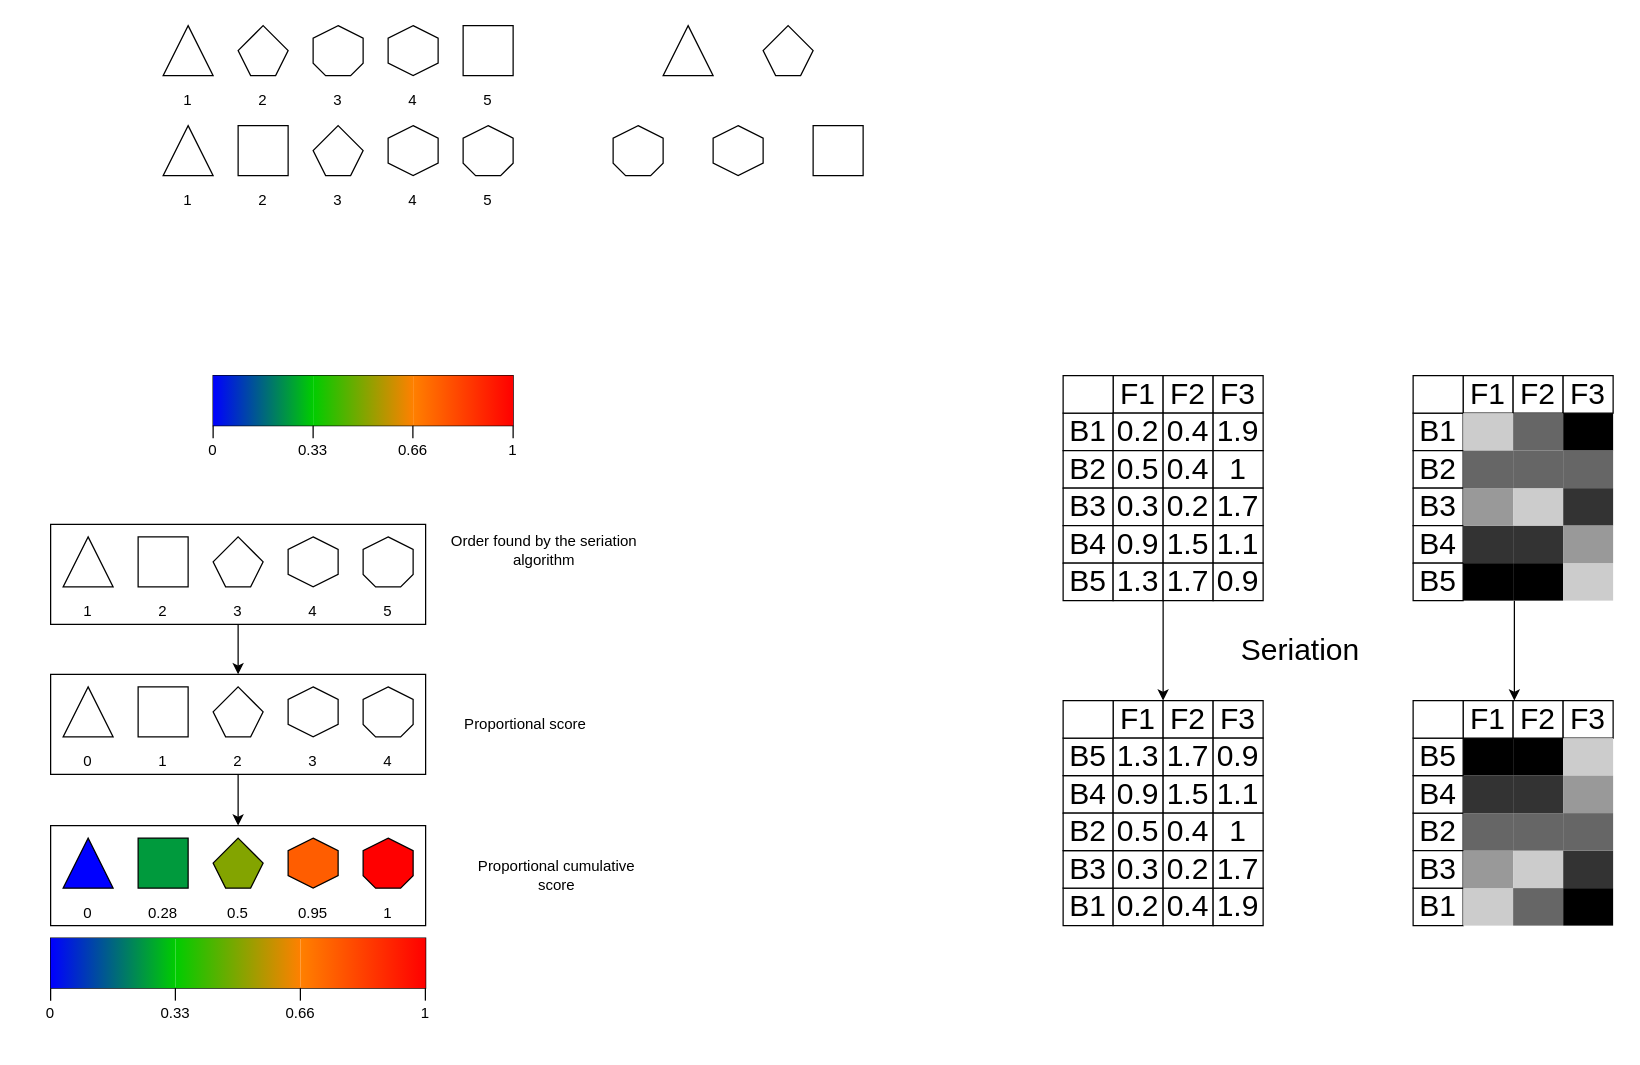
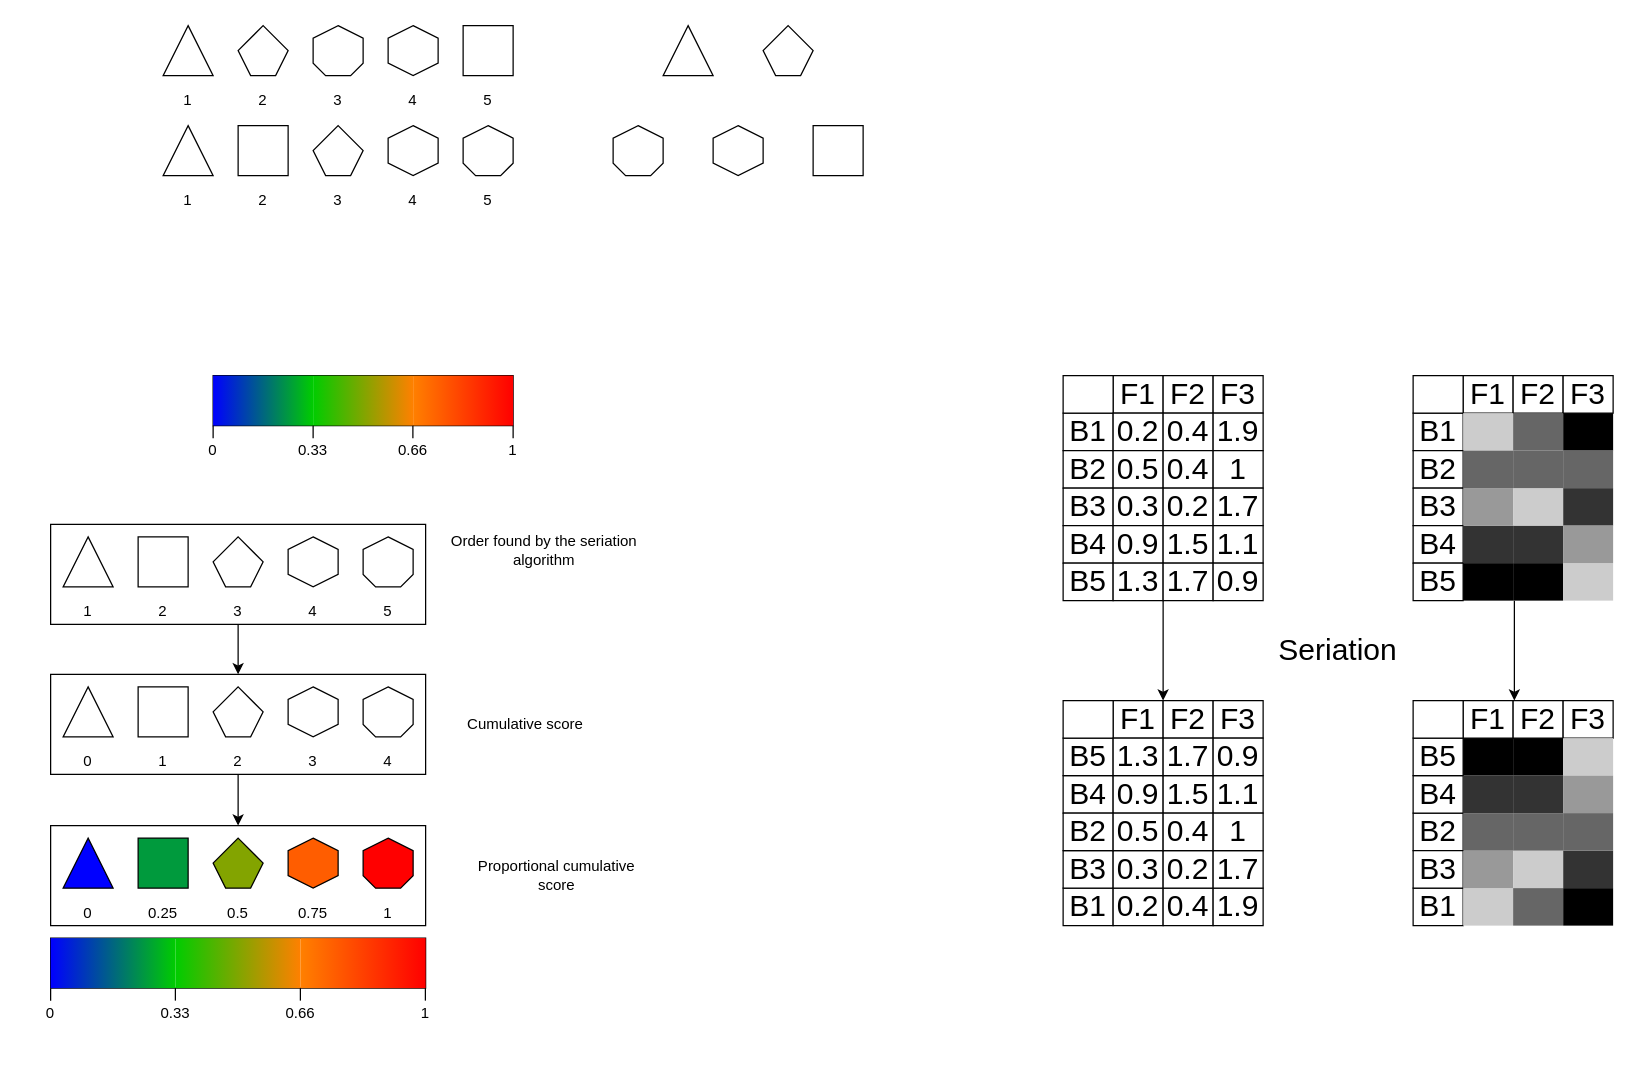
(1301, 650) -> (1338, 650)
(526, 724) -> (526, 724)
(163, 913) -> (163, 913)
(313, 913) -> (313, 913)
